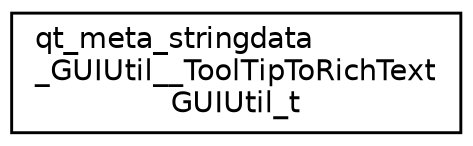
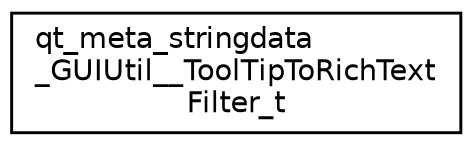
(236, 73) -> (236, 73)
